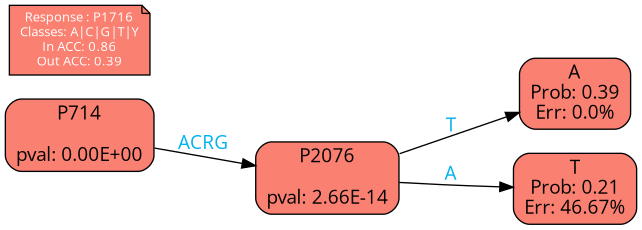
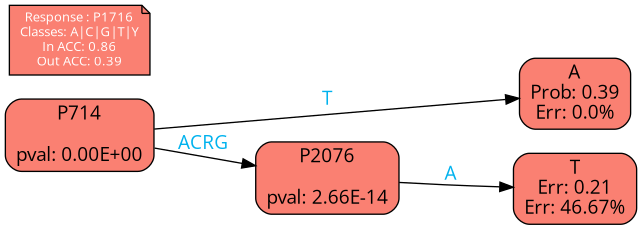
(453, 135) -> (330, 114)
(575, 189) -> (575, 189)
